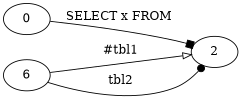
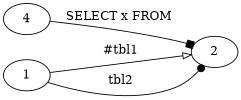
(27, 19) -> (27, 19)
(27, 75) -> (27, 75)
